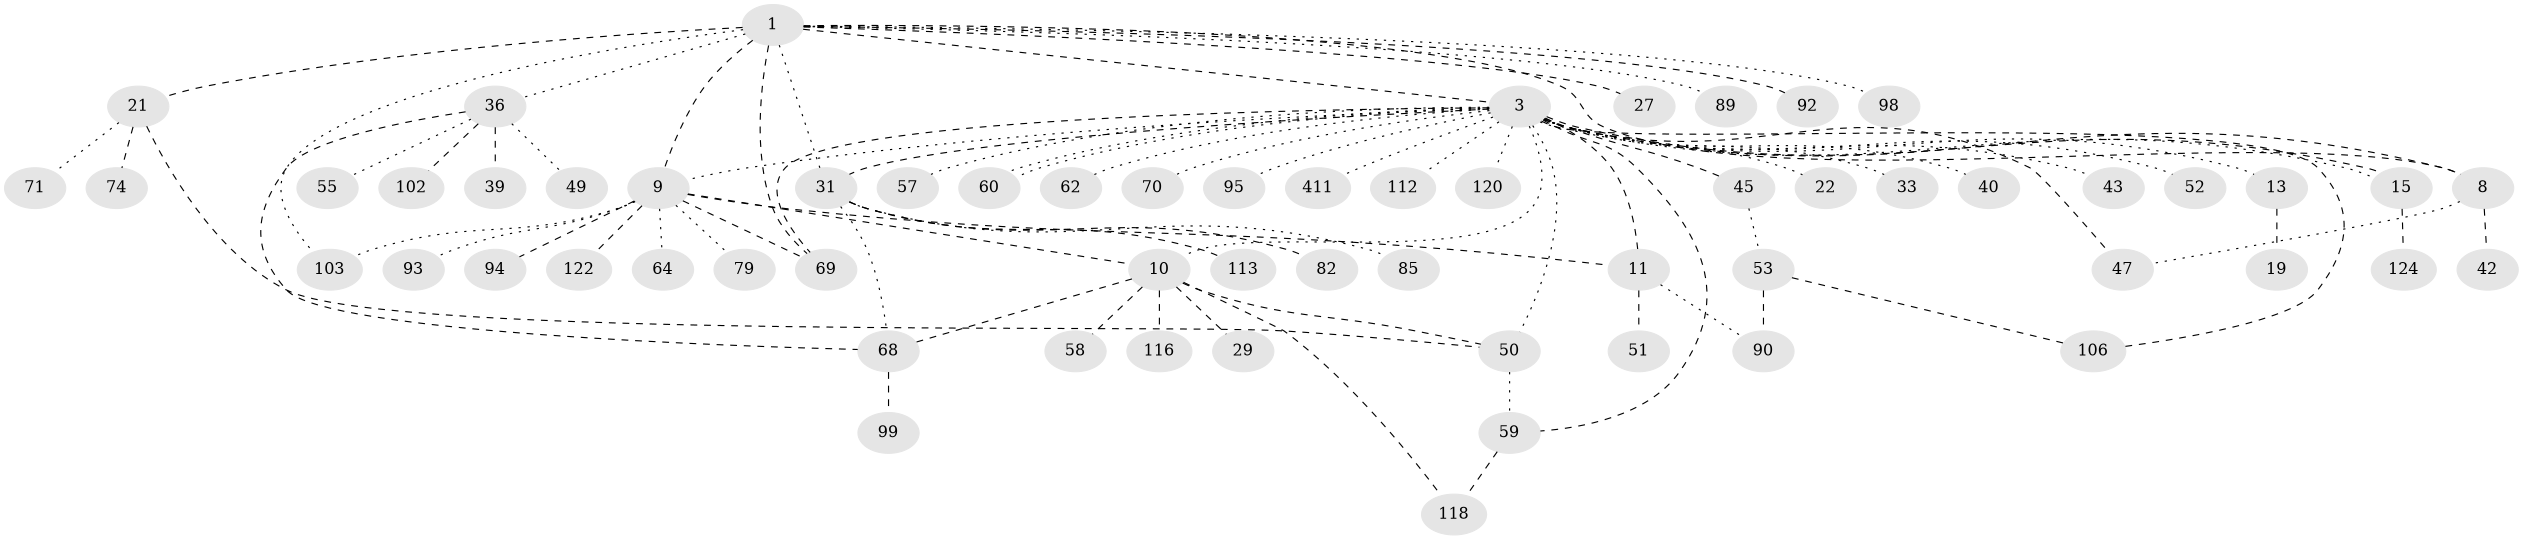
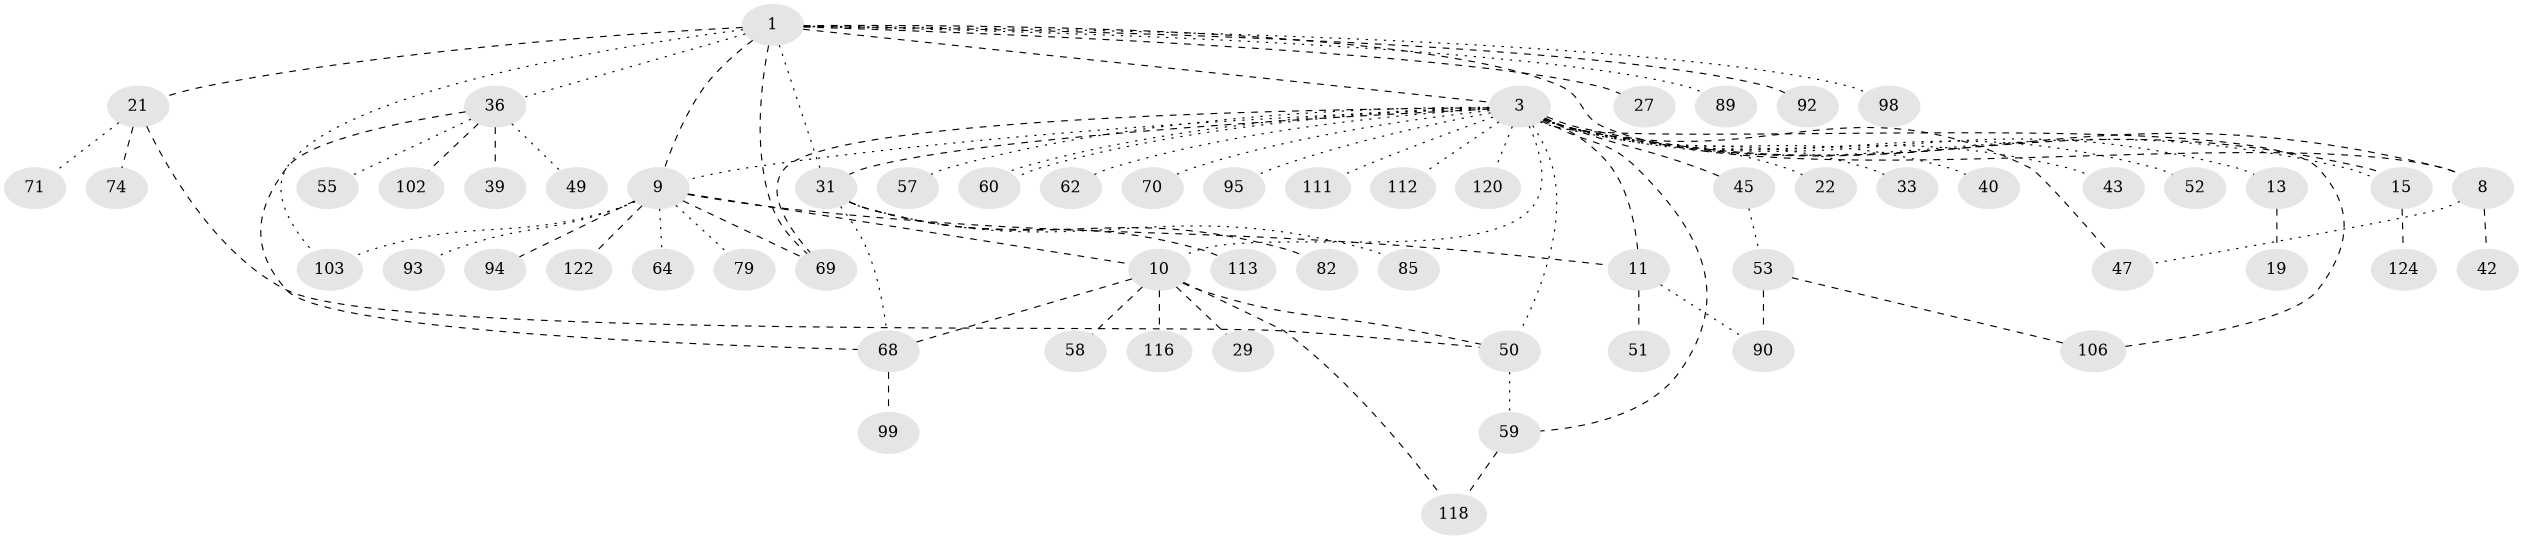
(1318, 188) -> (1318, 188)
